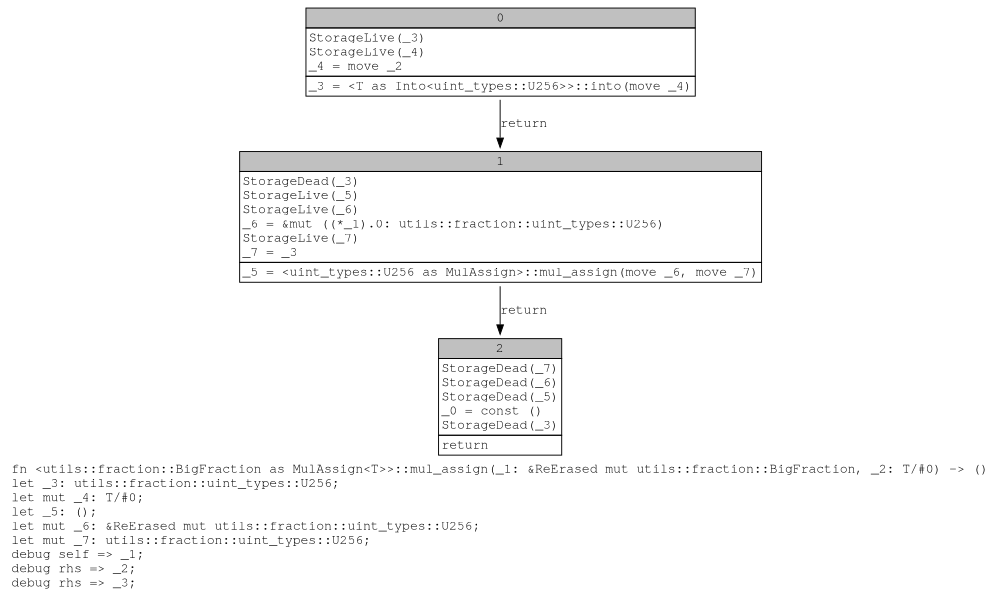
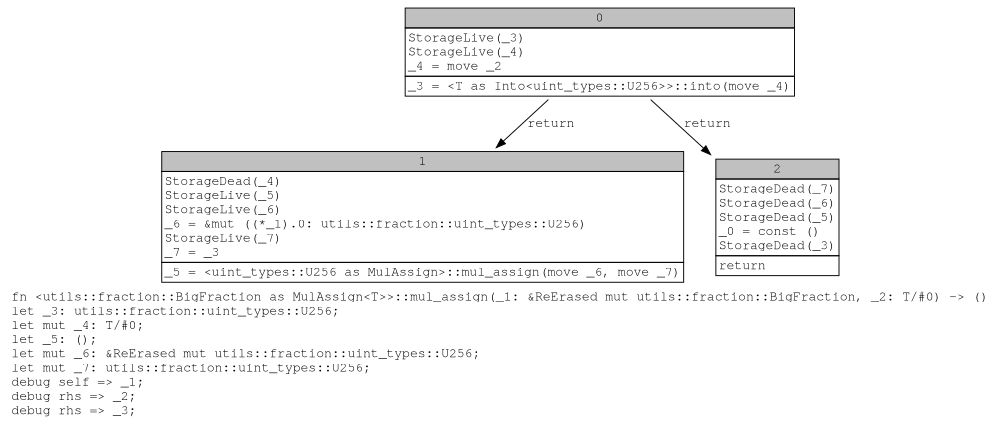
(301, 181) -> (223, 181)
(500, 306) -> (677, 124)
